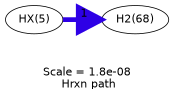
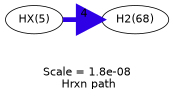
(82, 14) -> (82, 14)
